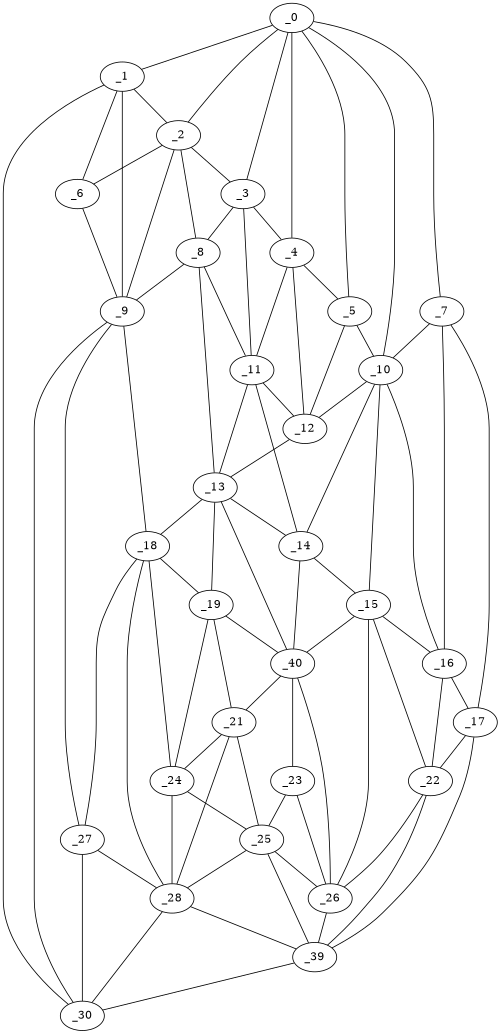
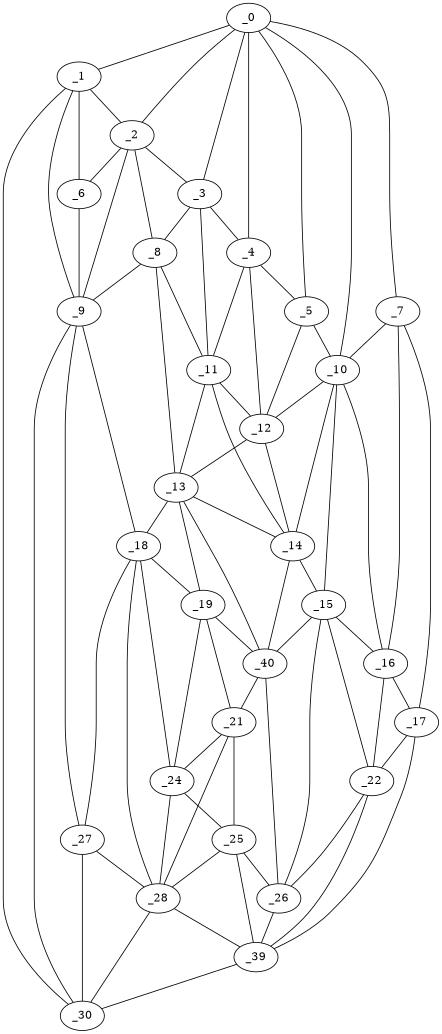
none -> (277, 488)
(293, 781) -> none
